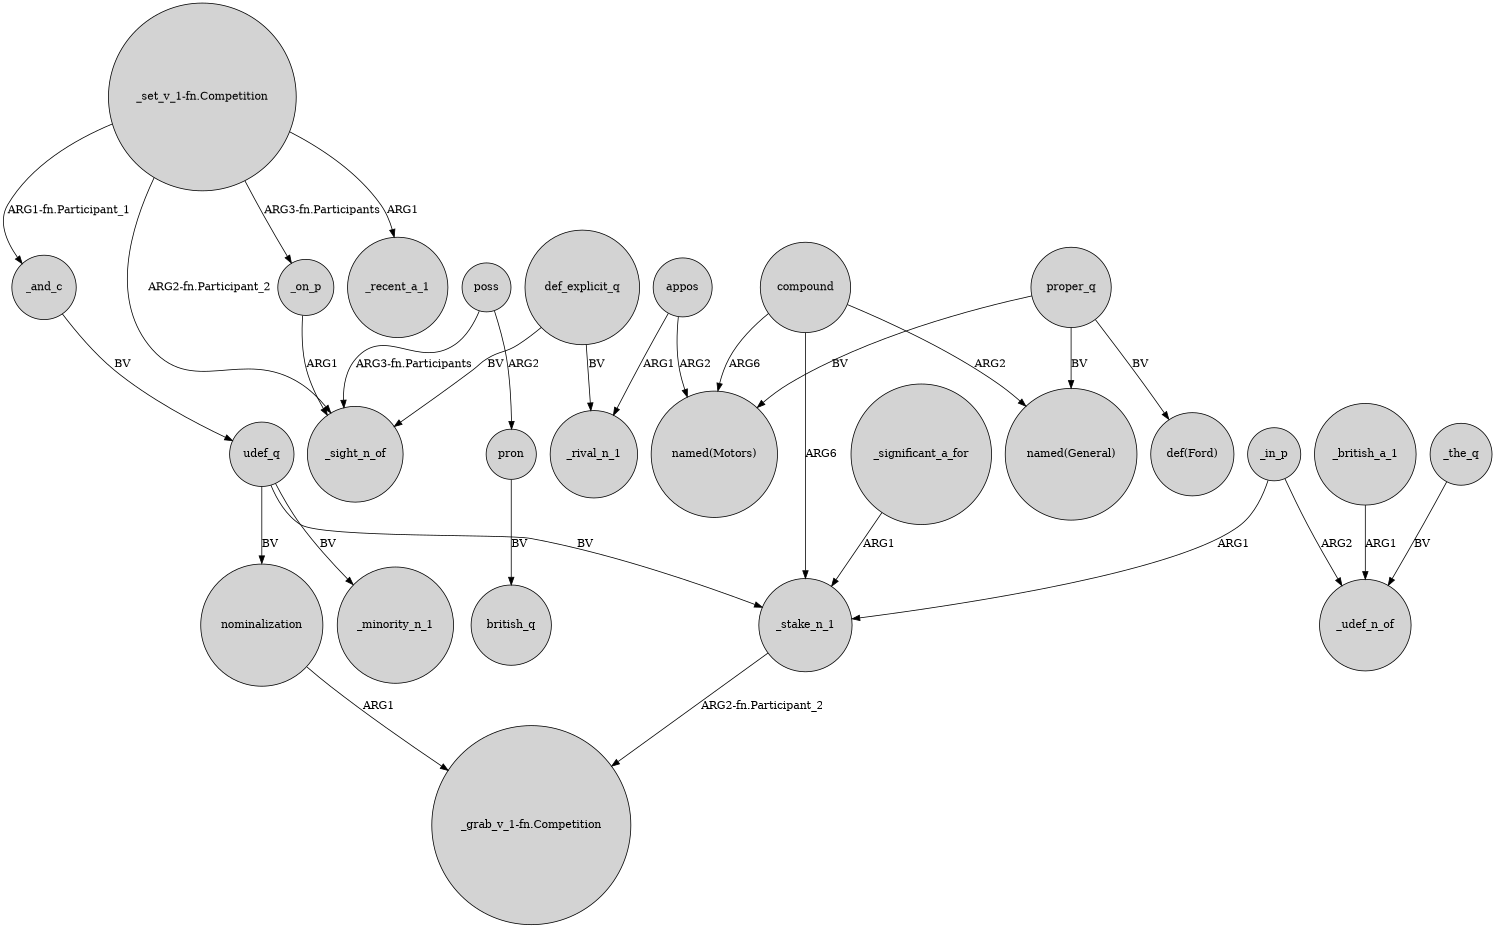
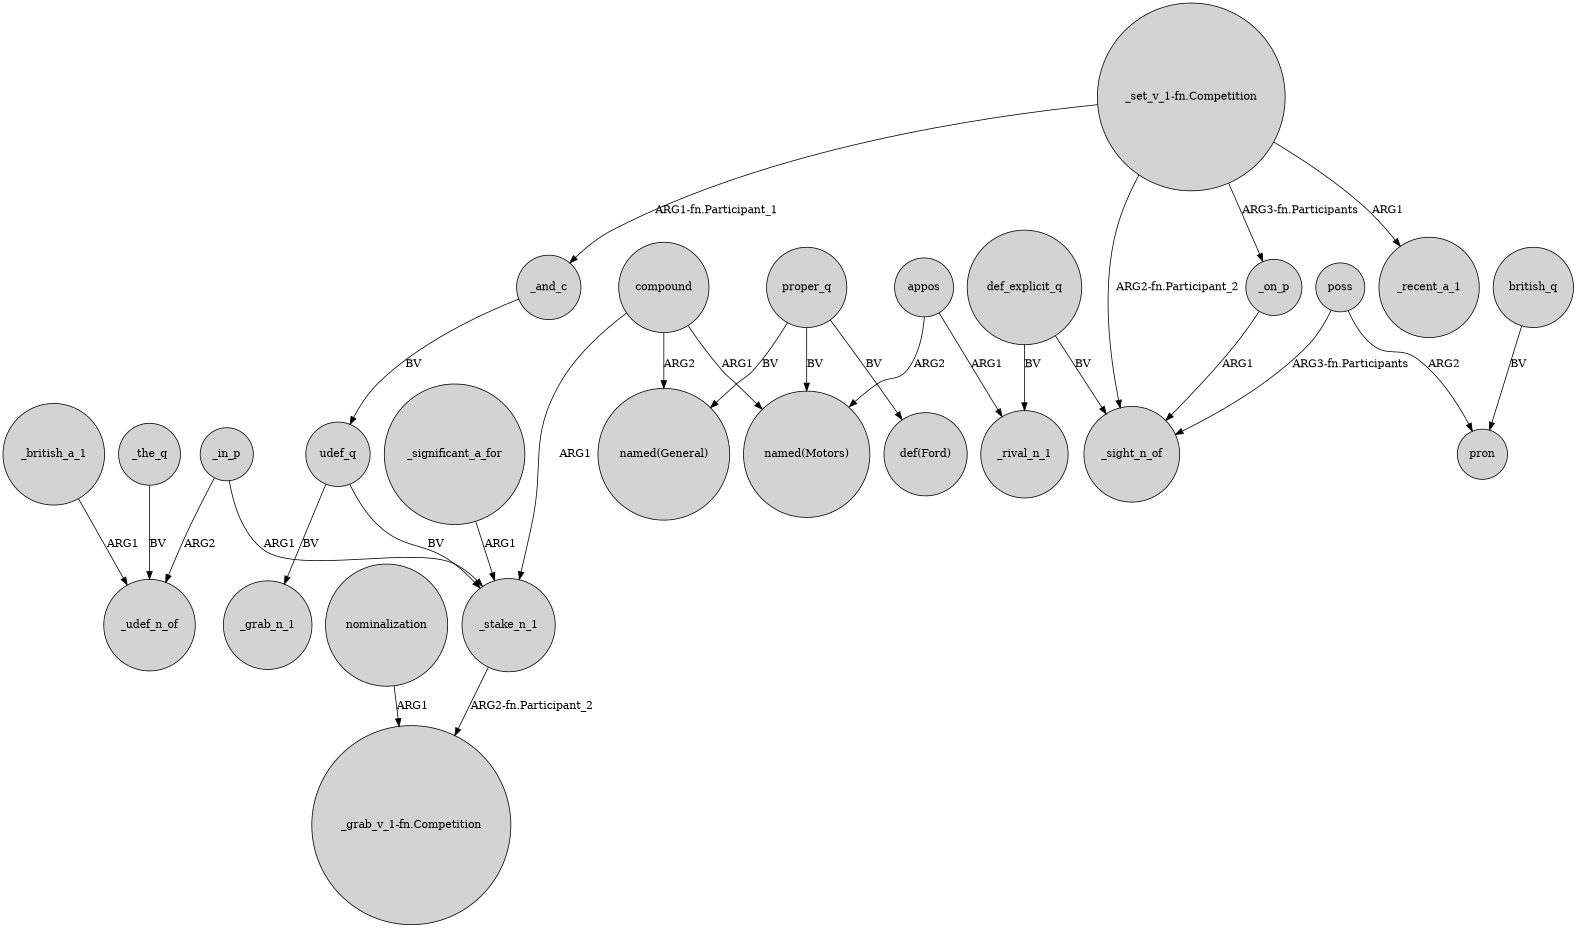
(745, 364) -> (738, 364)
(821, 454) -> (575, 454)
(262, 521) -> none
(511, 528) -> (1507, 374)
(395, 625) -> (268, 625)
